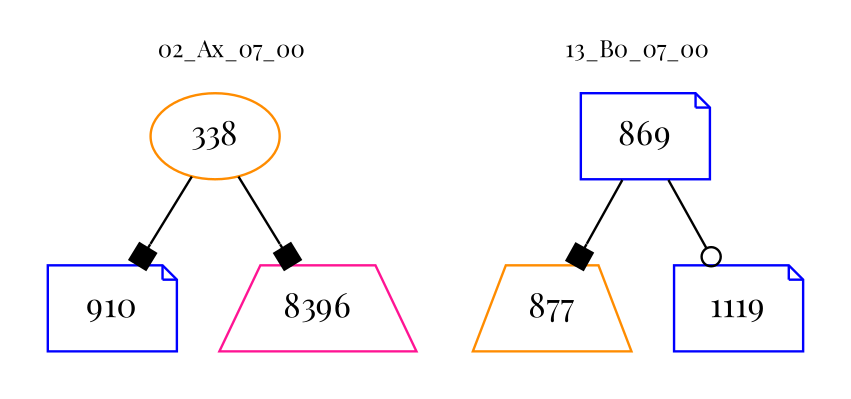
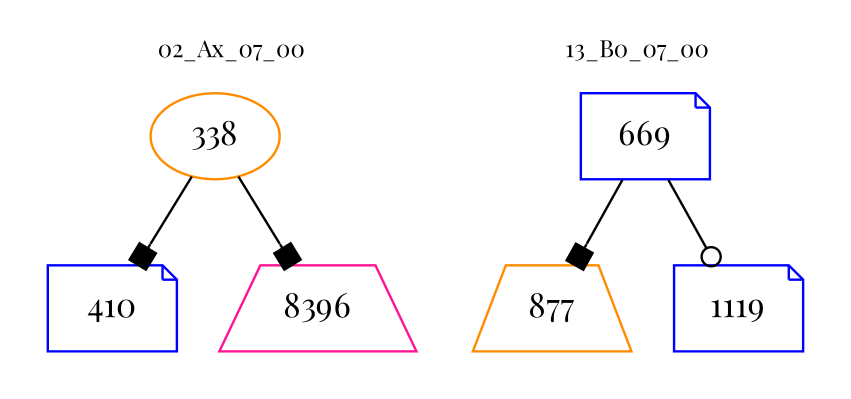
(645, 136) -> (645, 136)
(112, 308) -> (112, 308)
